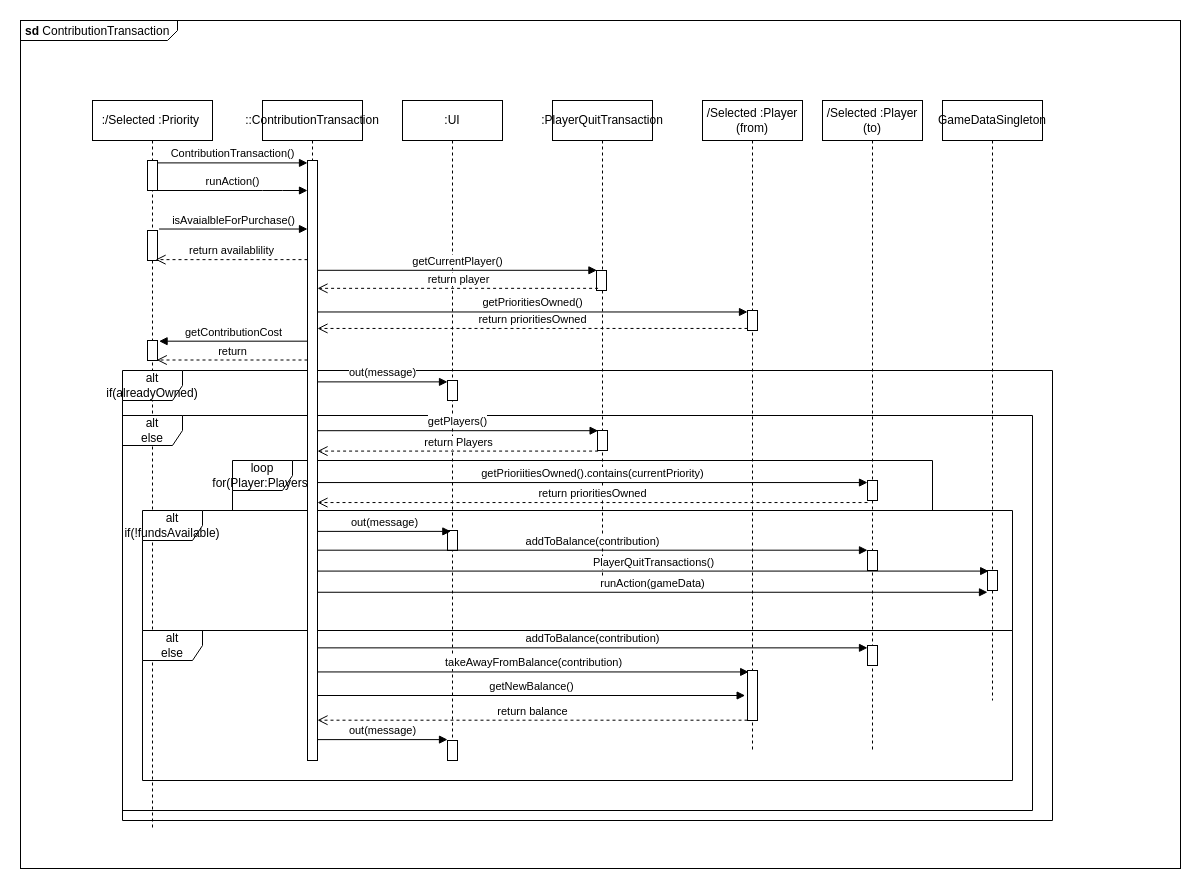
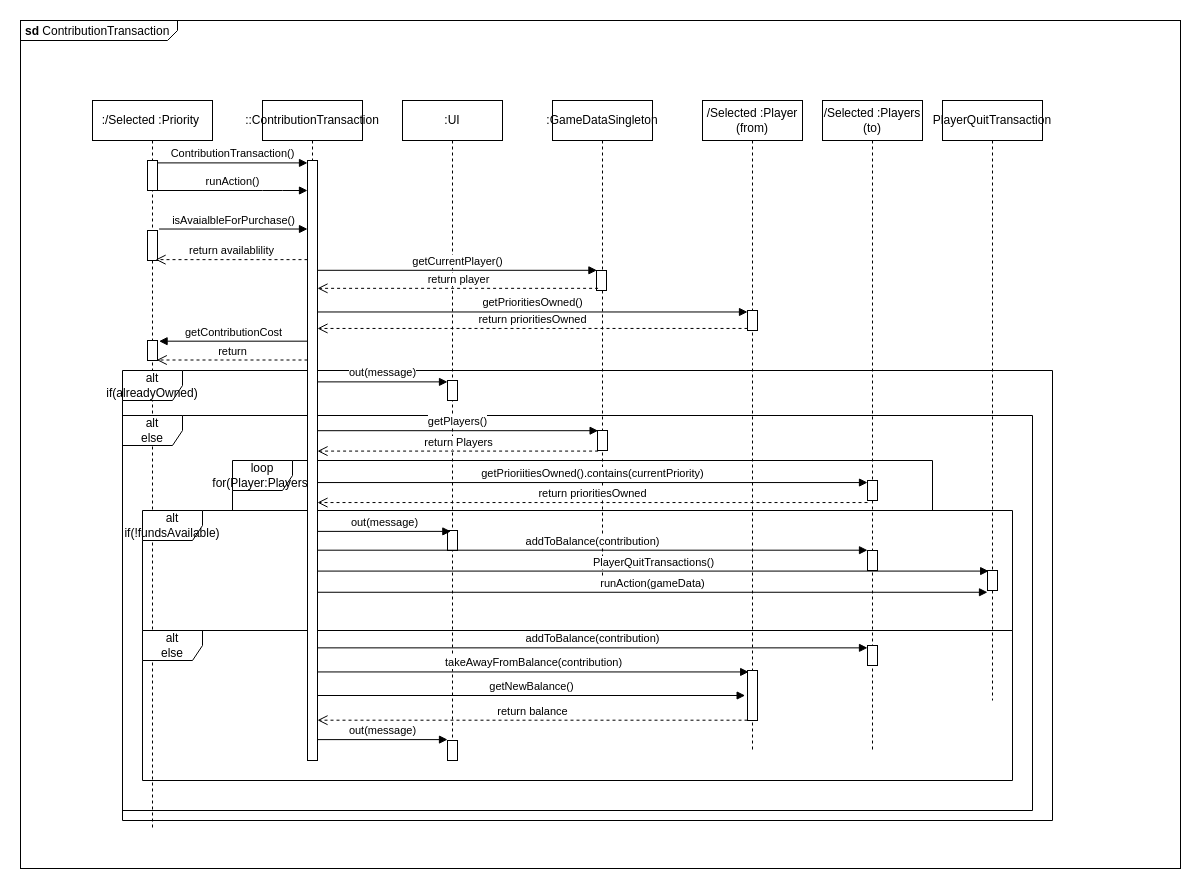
(603, 121) -> (603, 121)
(873, 121) -> (873, 121)
(993, 121) -> (993, 121)
